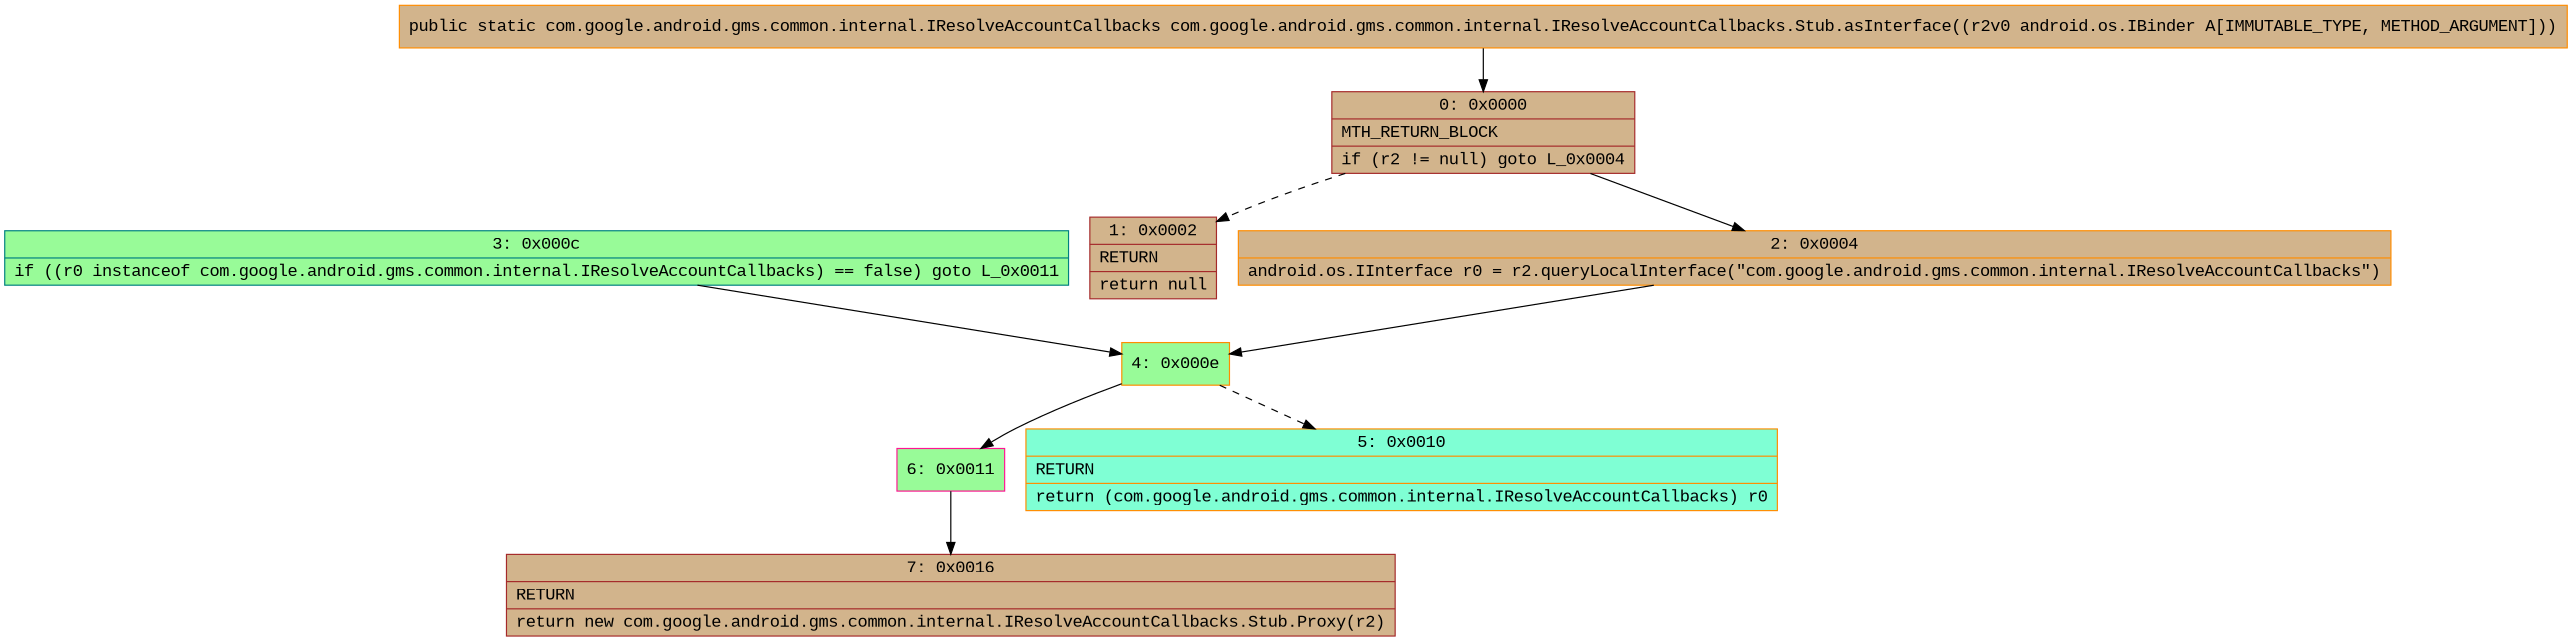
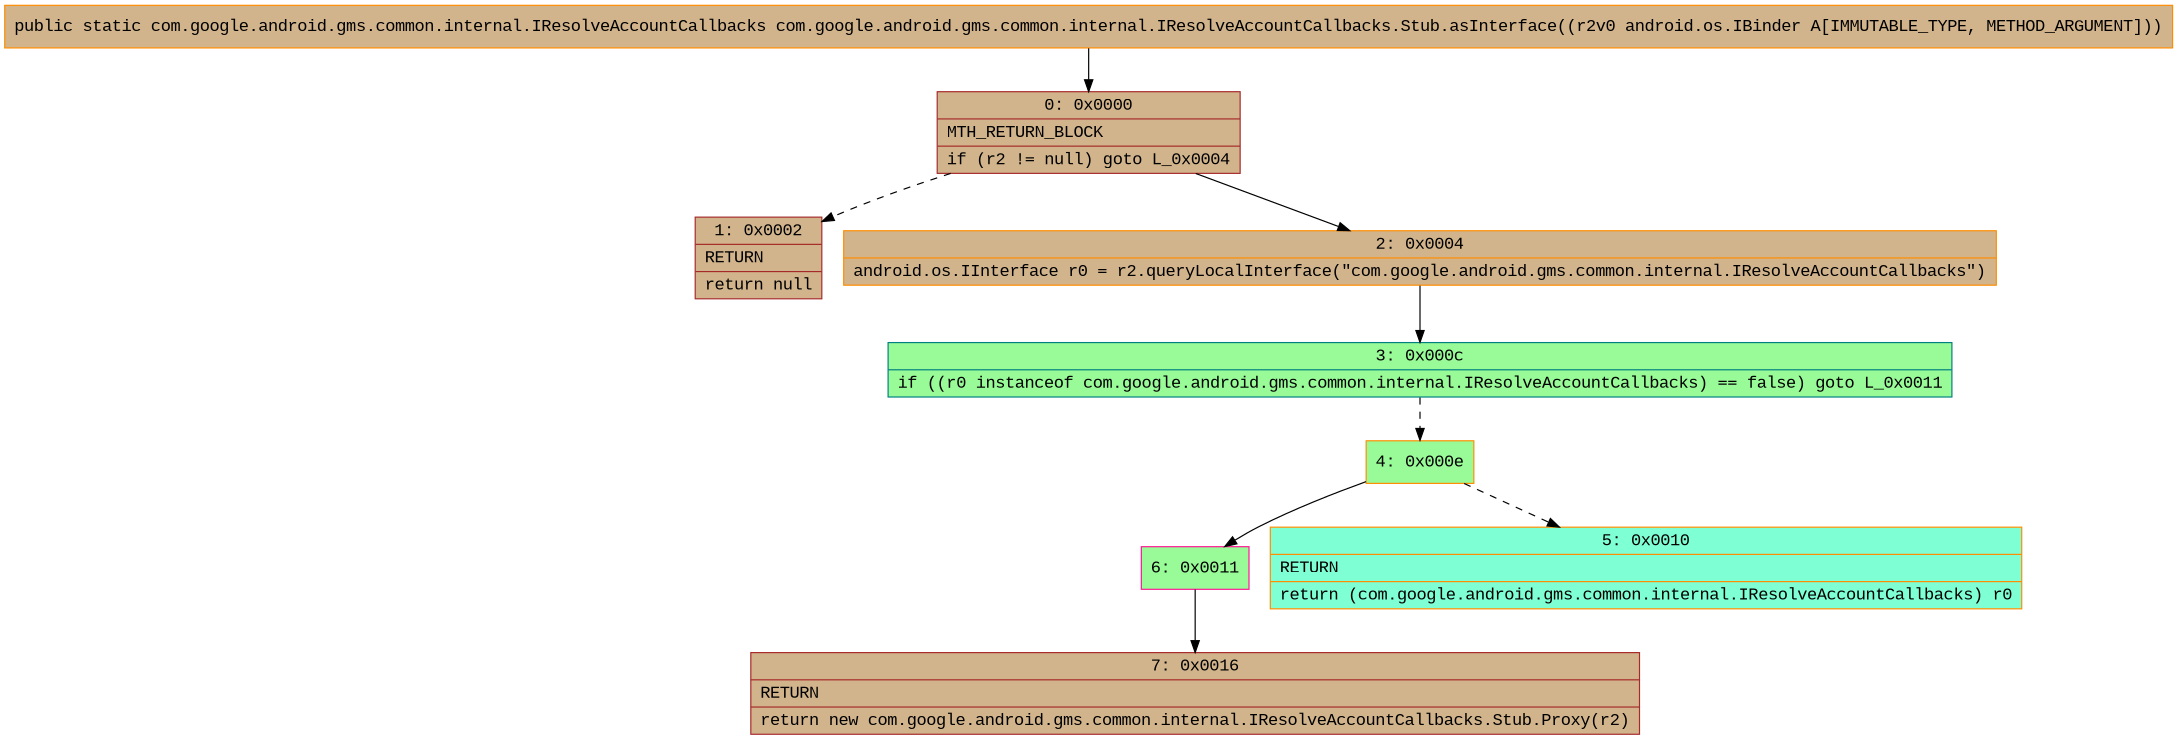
(904, 319) -> (1420, 413)
(1448, 319) -> (1420, 308)
